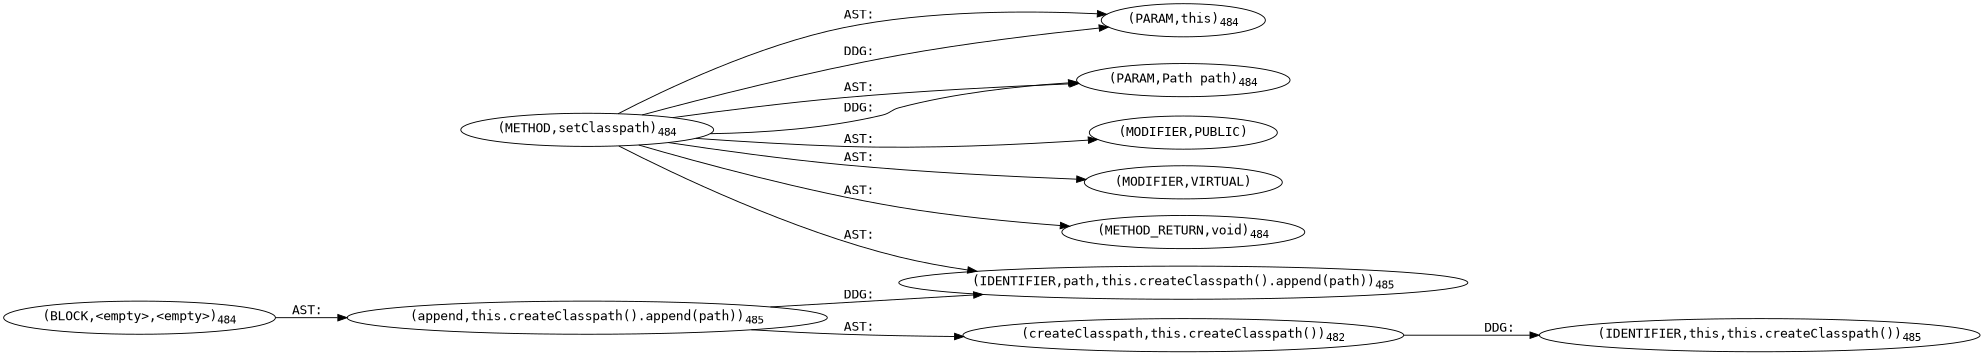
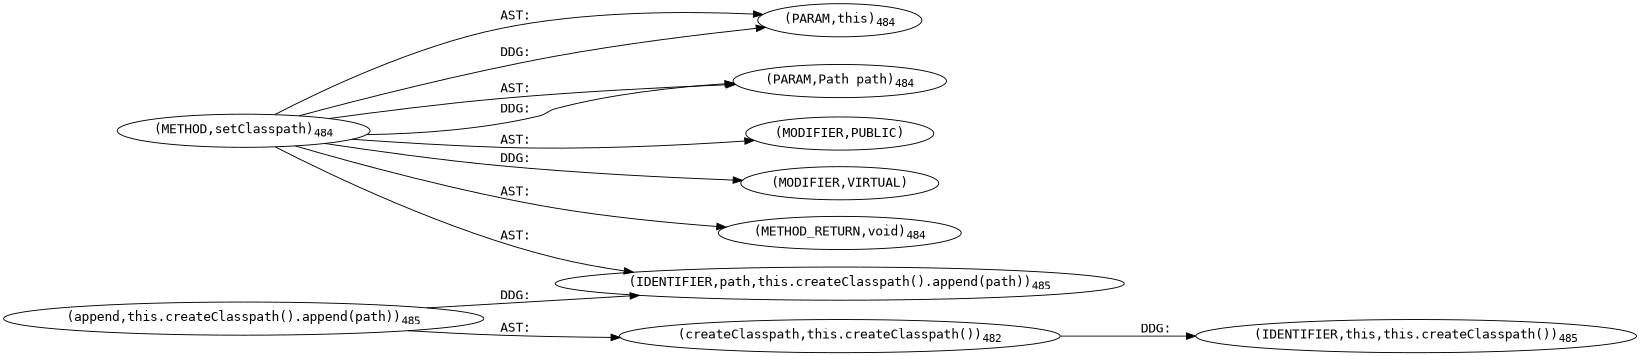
(863, 158) -> (520, 159)
(140, 318) -> none
